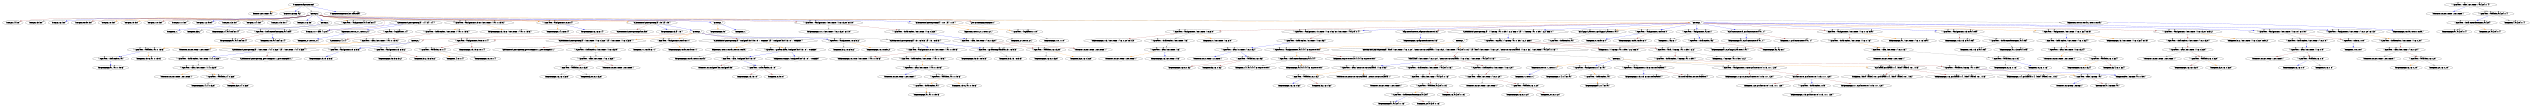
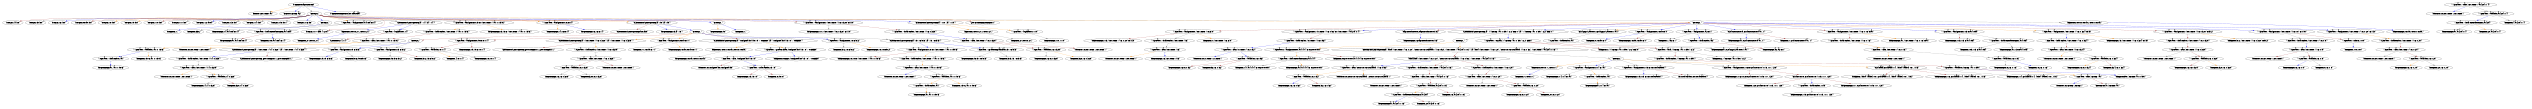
(363, 27) -> (406, 27)
none -> (355, 59)
